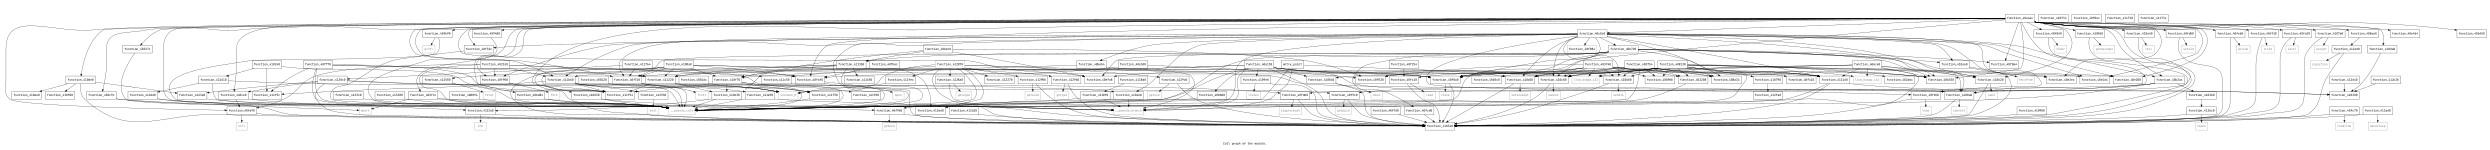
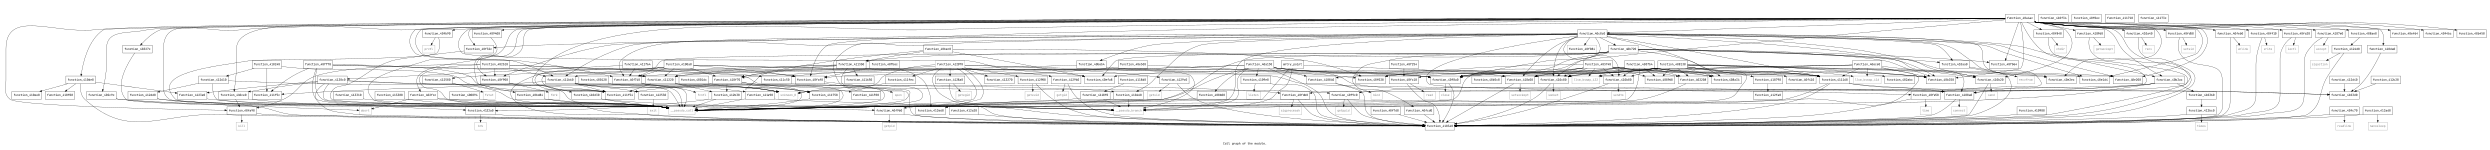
none -> (2438, 34)
(1927, 71) -> (1896, 88)
none -> (487, 105)
